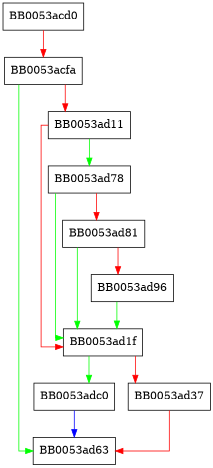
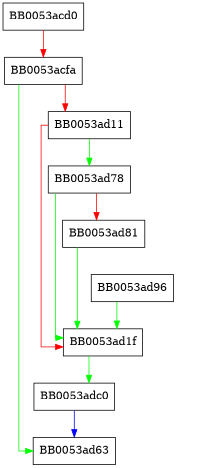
(118, 257) -> none
(169, 397) -> none
